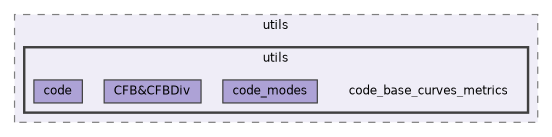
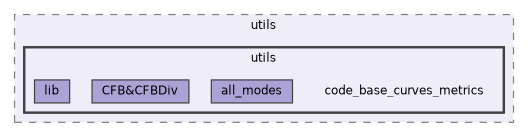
(58, 91) -> (52, 91)
(270, 91) -> (252, 91)
